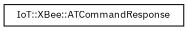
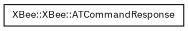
(94, 15) -> (94, 15)
